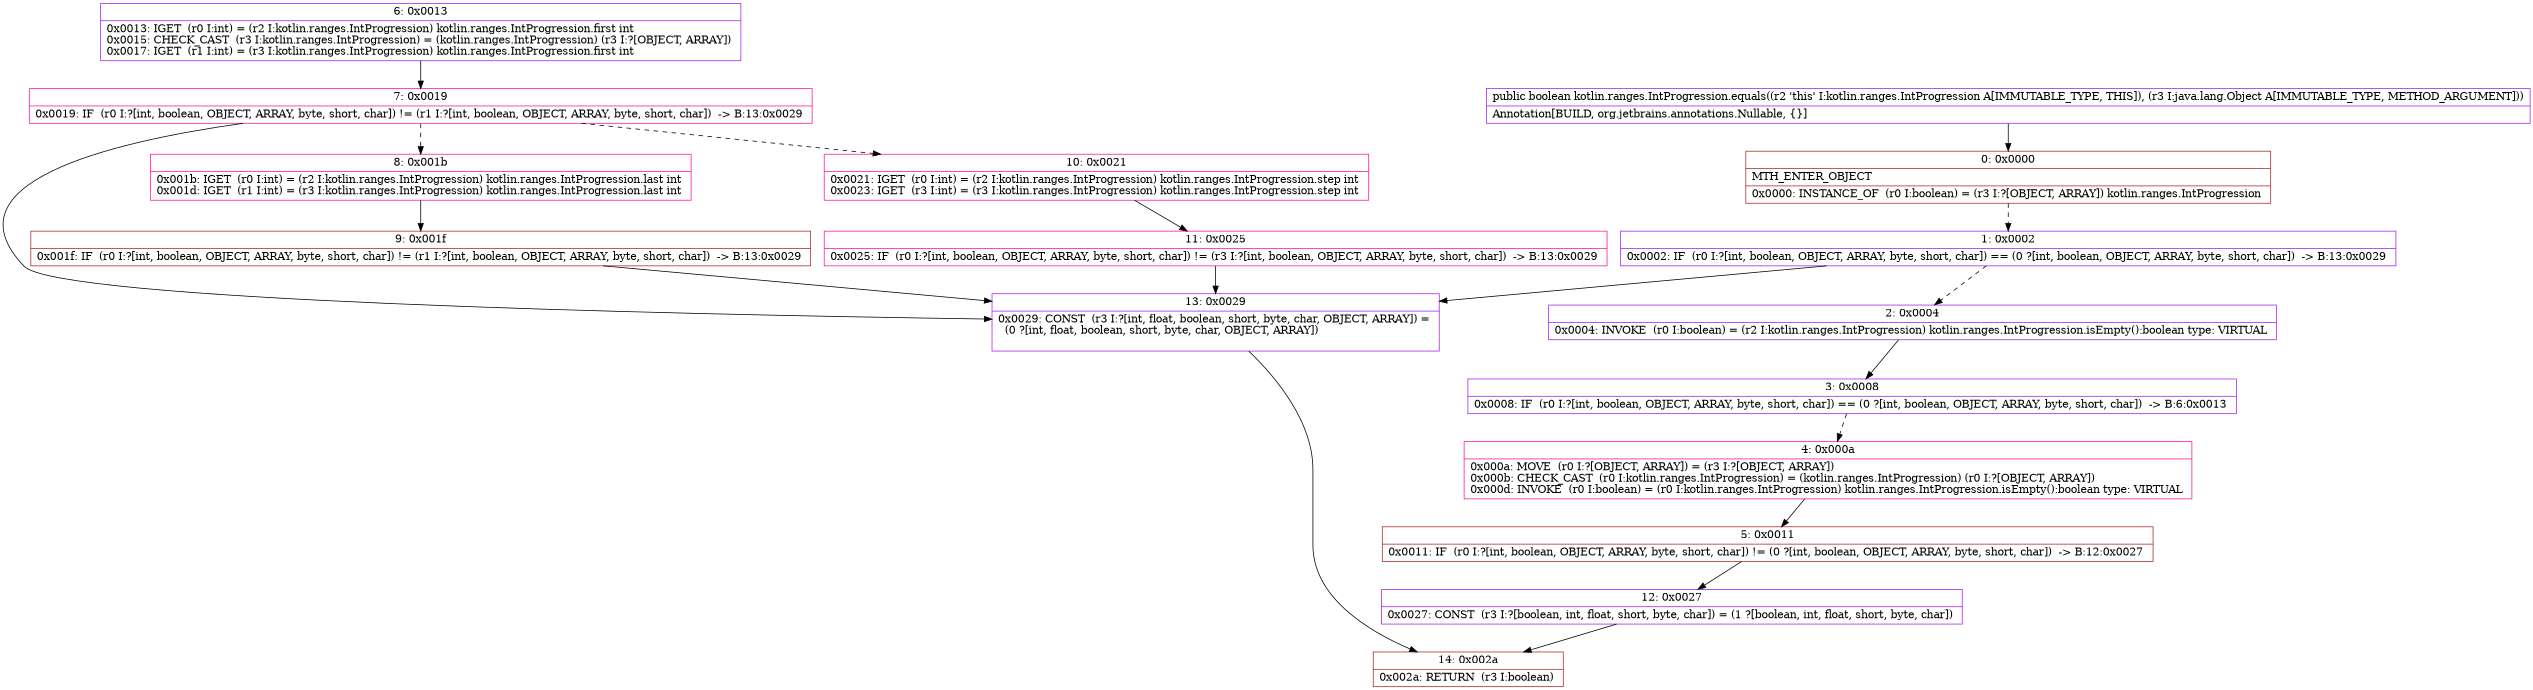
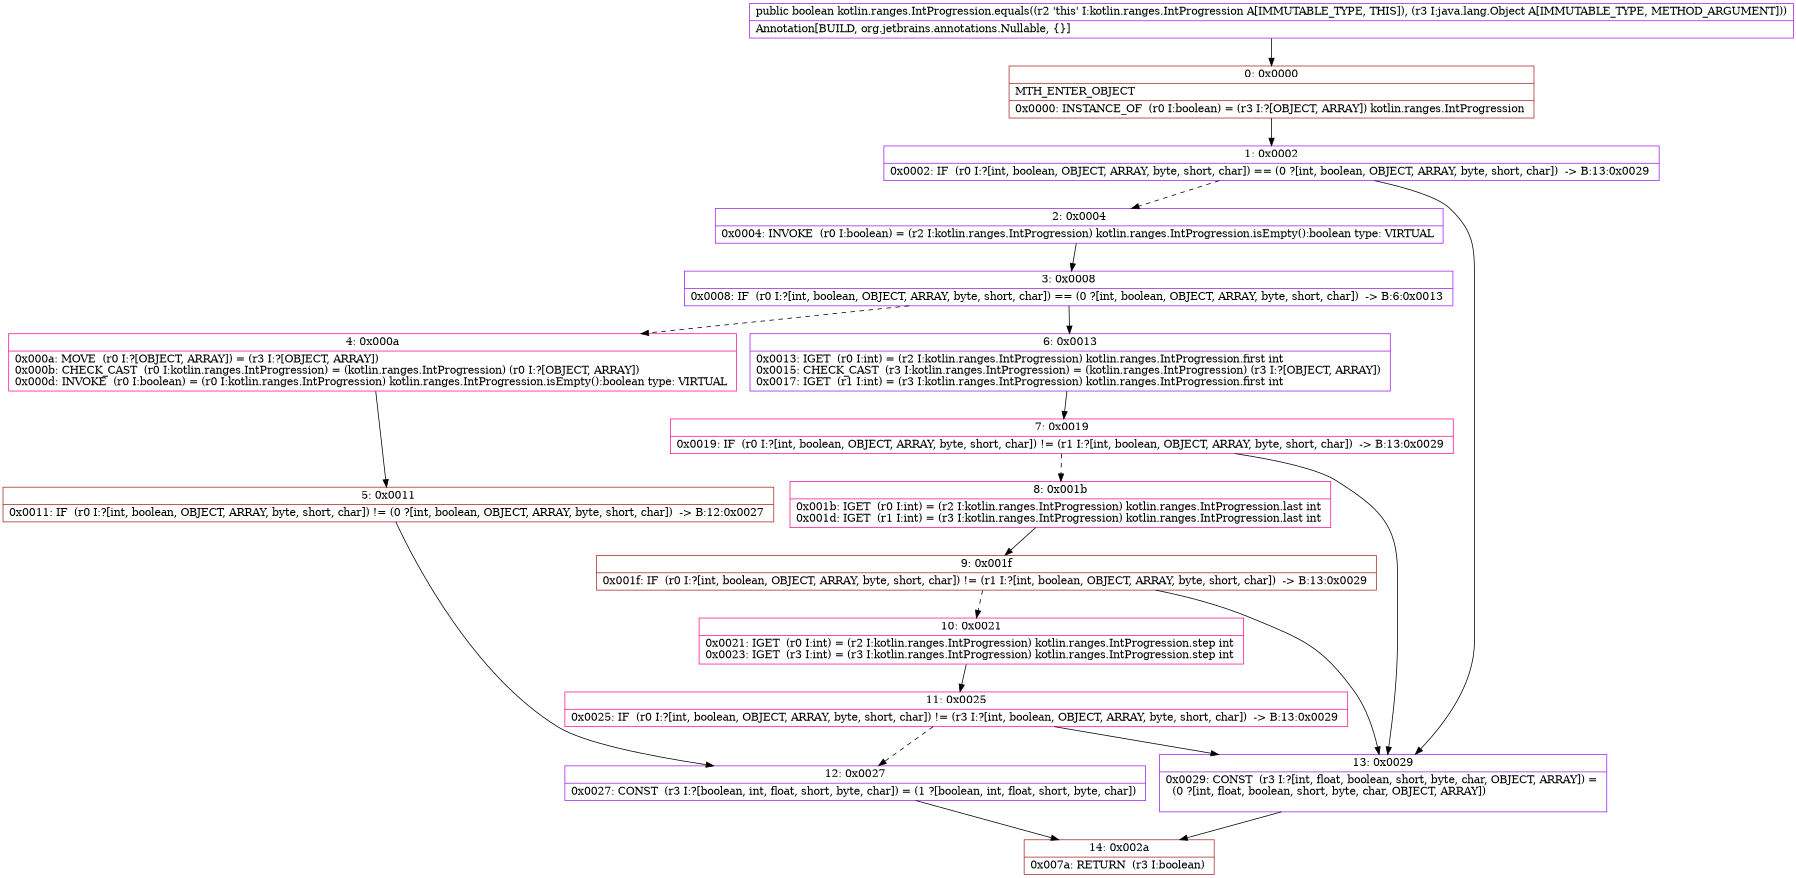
(727, 138) -> (980, 600)
(2008, 213) -> (1272, 128)
none -> (1069, 316)
(1468, 678) -> (1119, 865)
none -> (909, 744)
